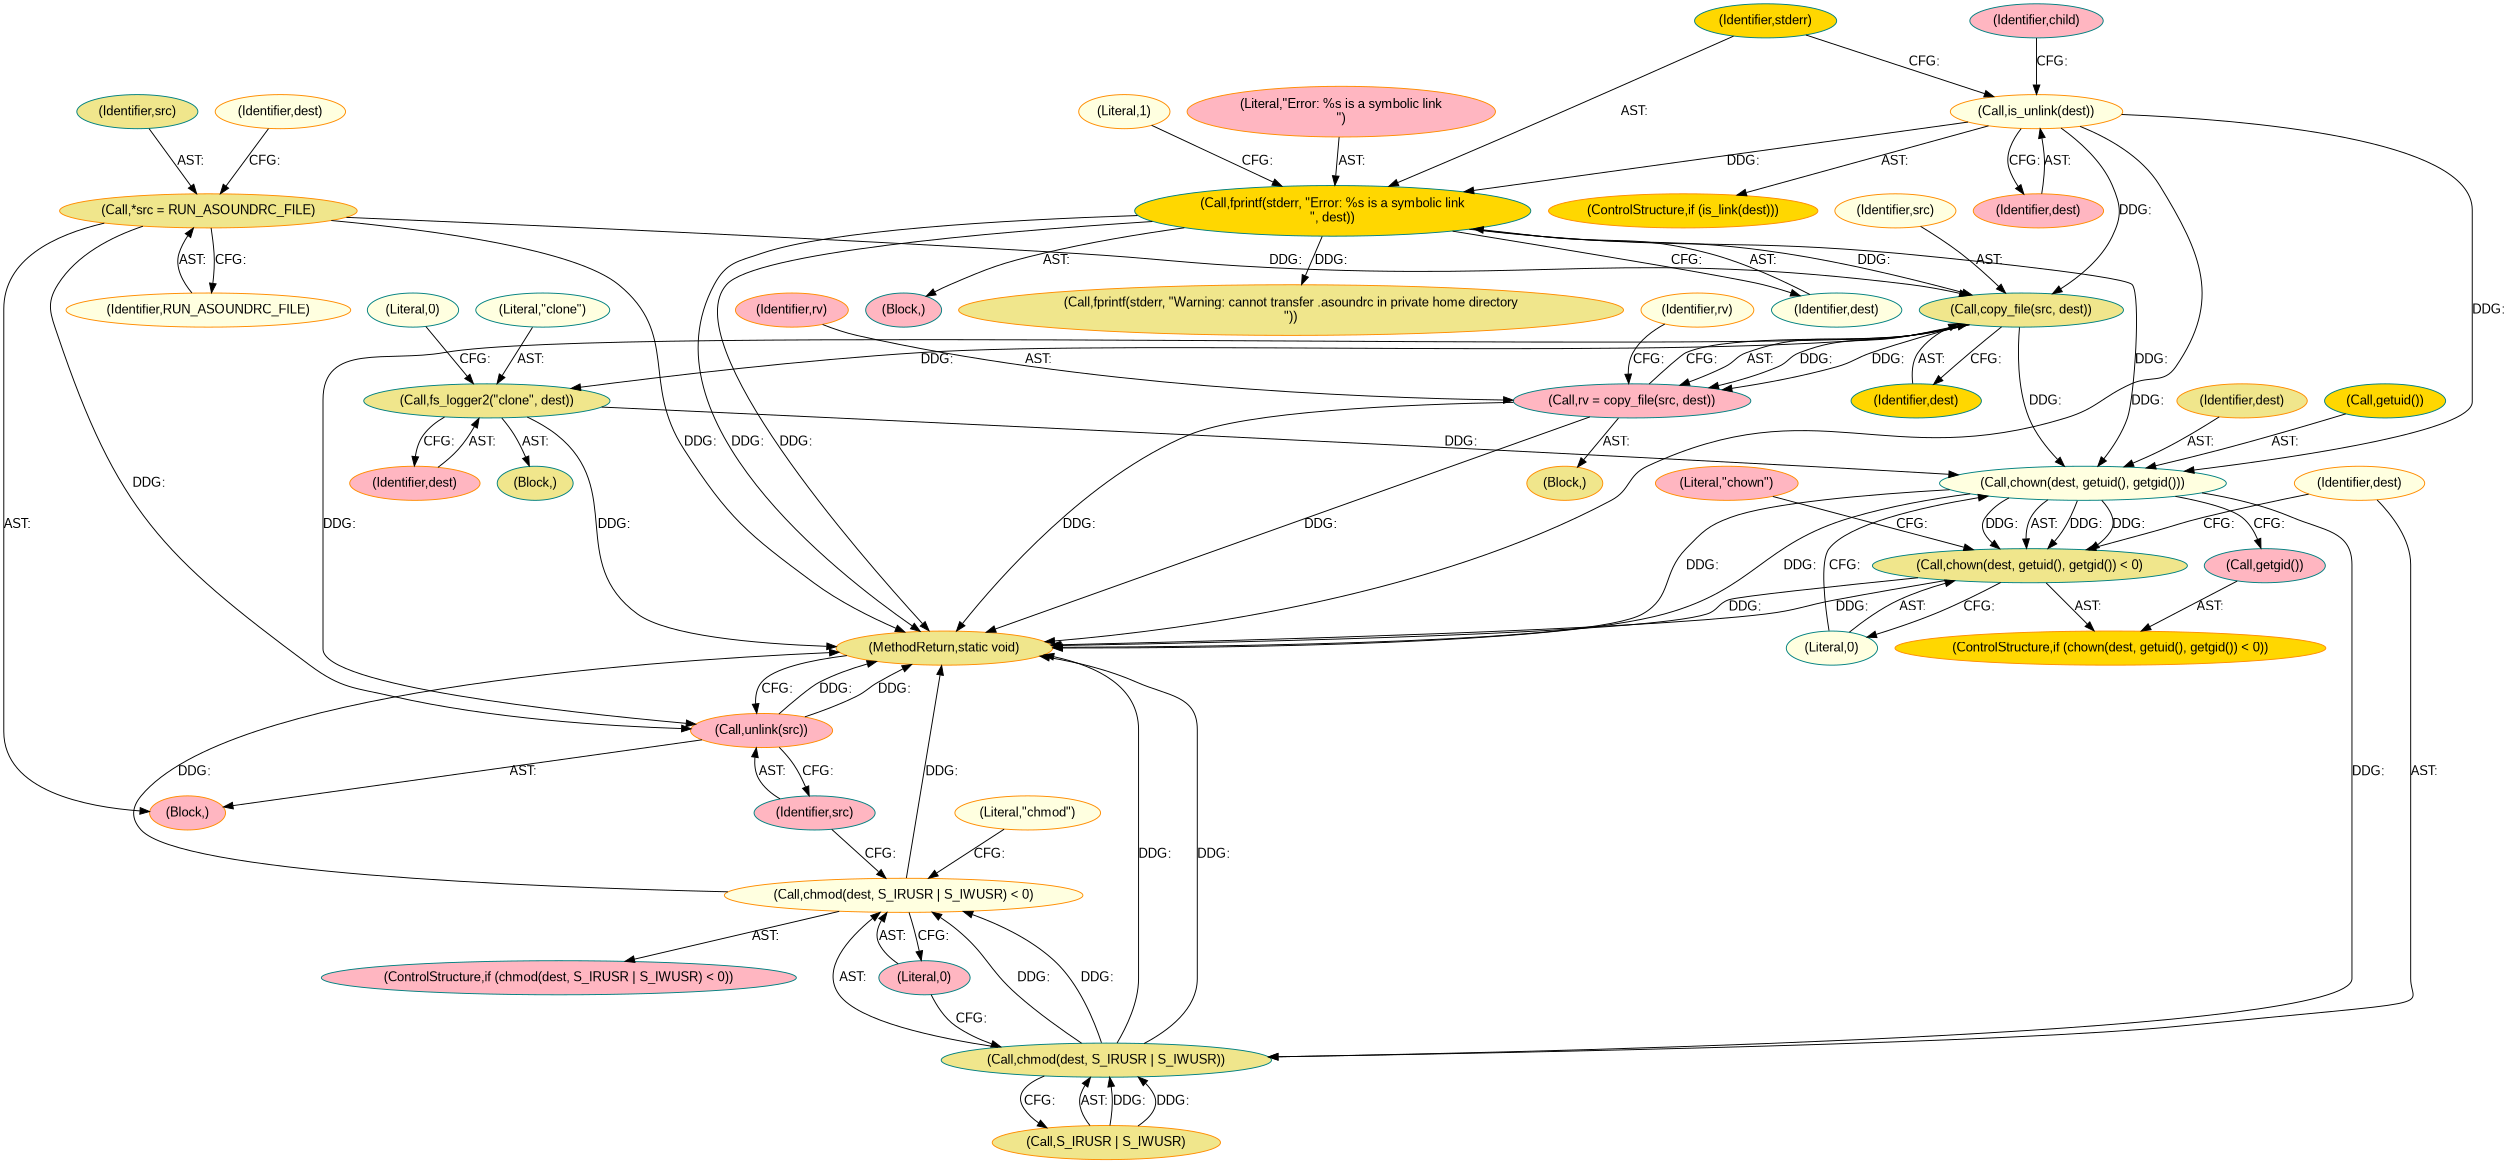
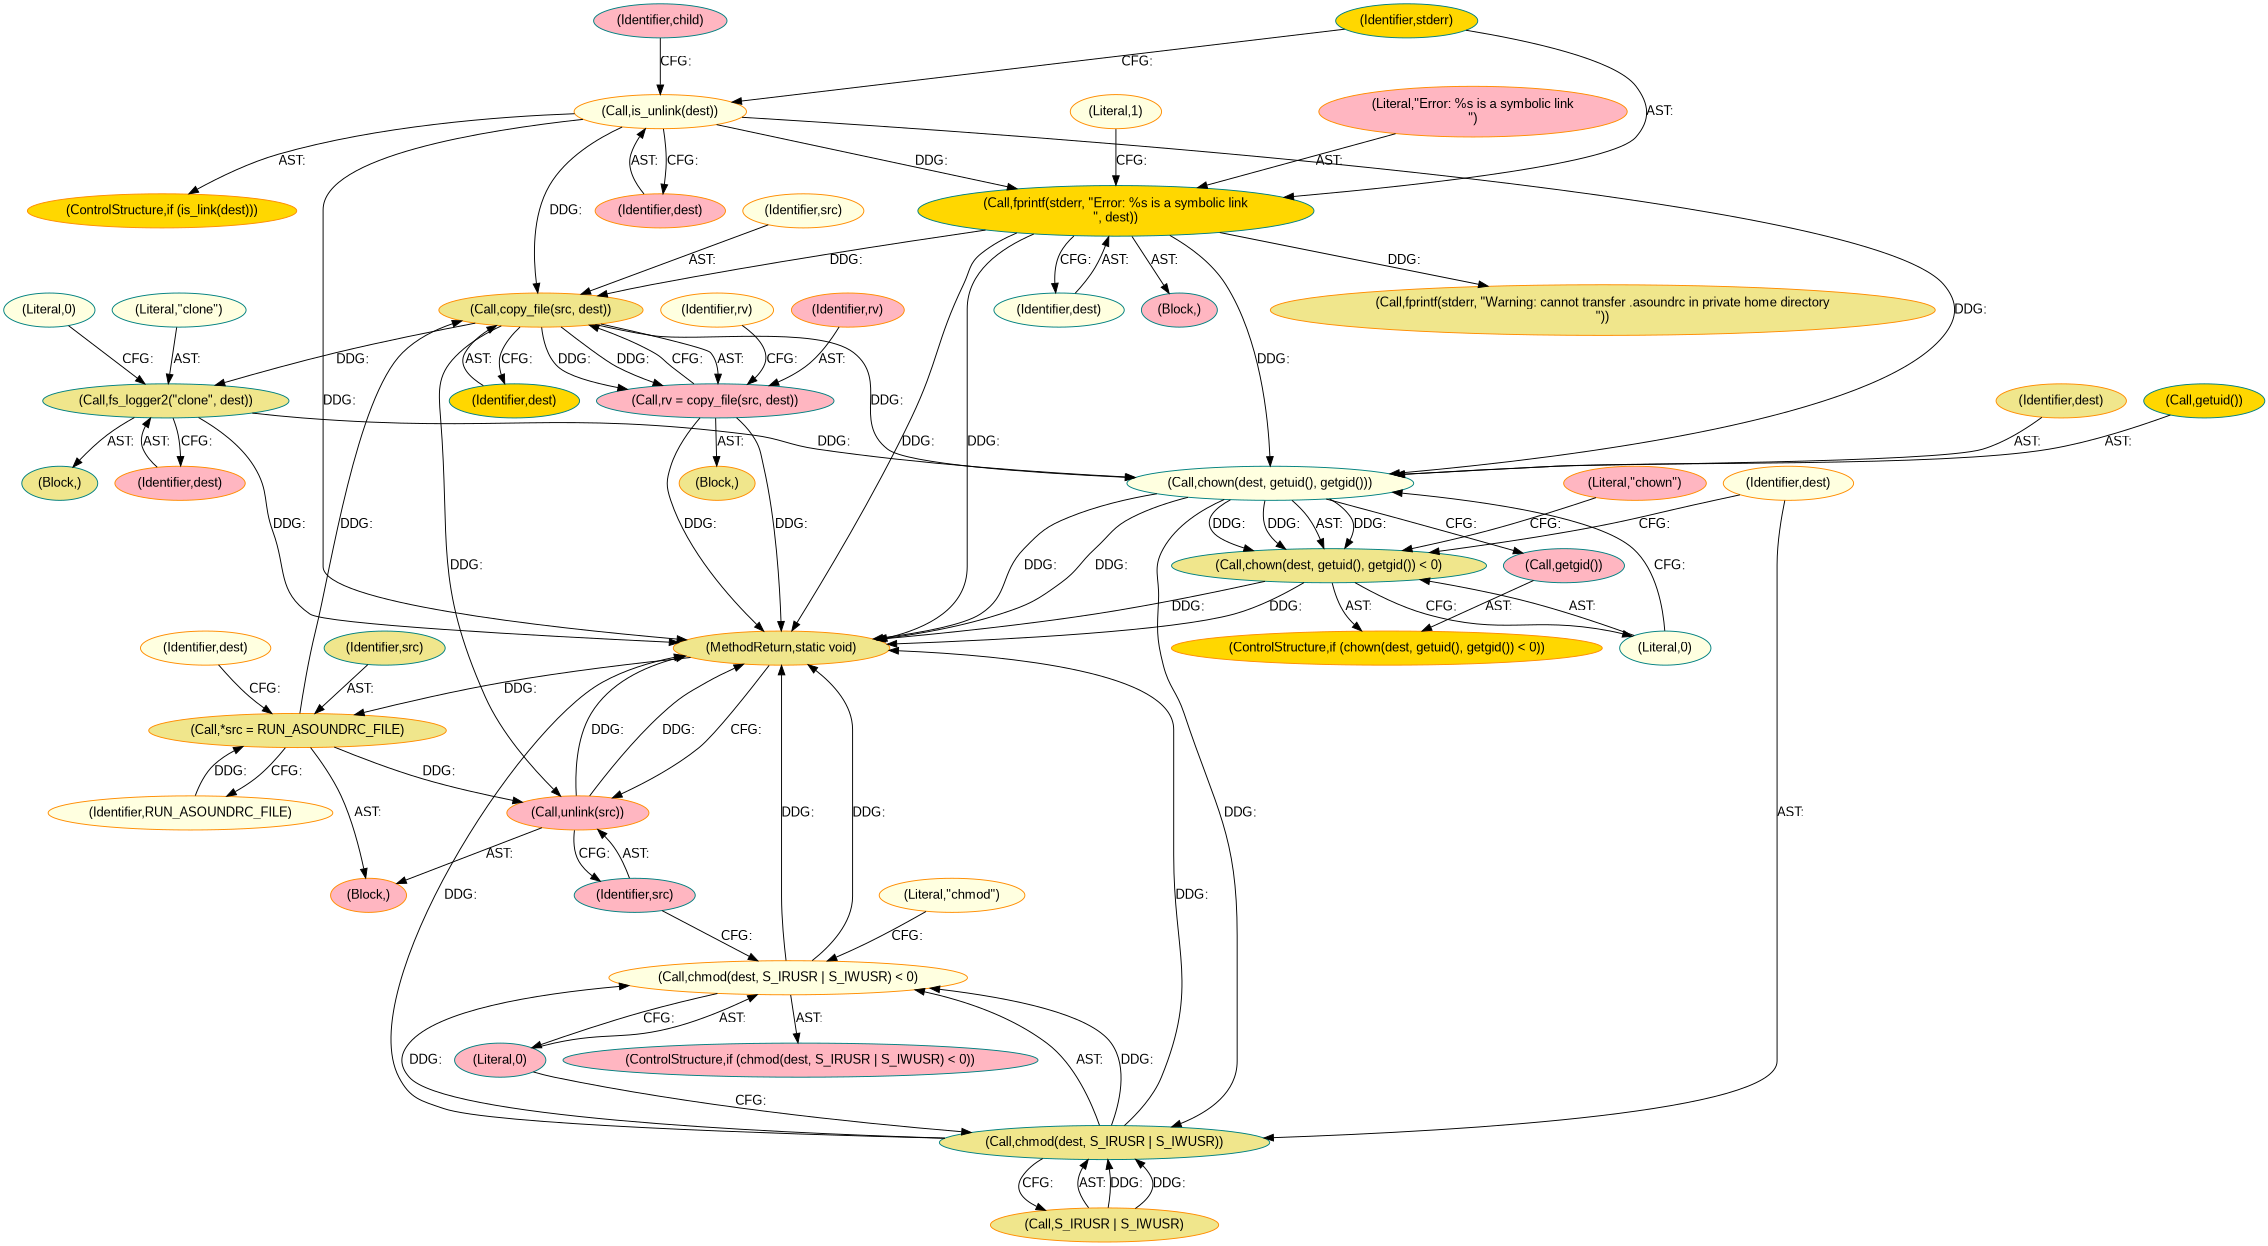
(195, 260) -> (233, 772)
(2021, 310) -> (541, 310)
(657, 356) -> (526, 678)
